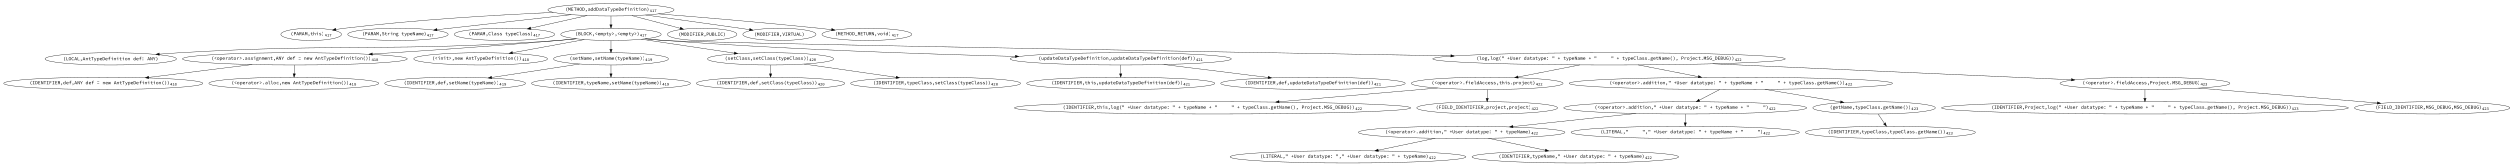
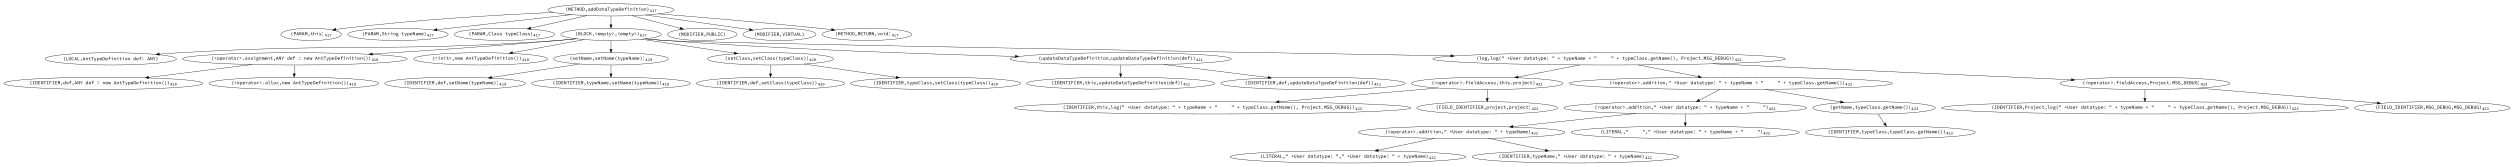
(643, 34) -> (643, 34)
